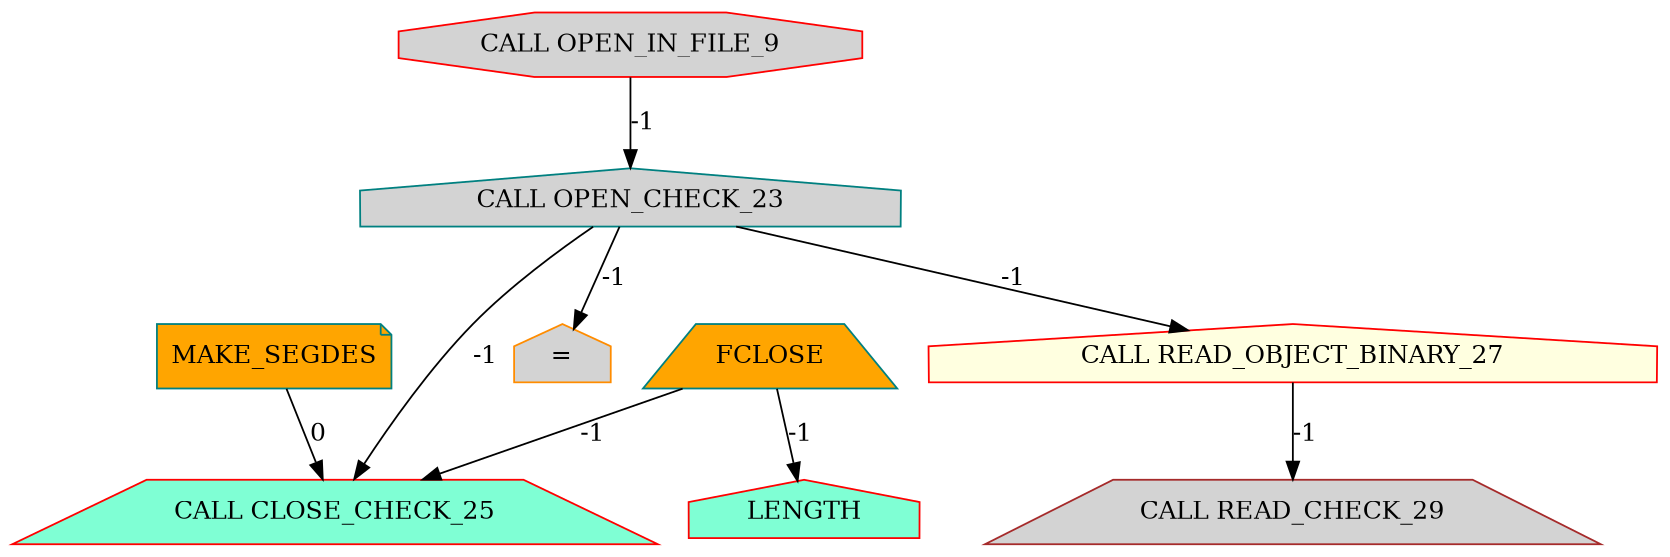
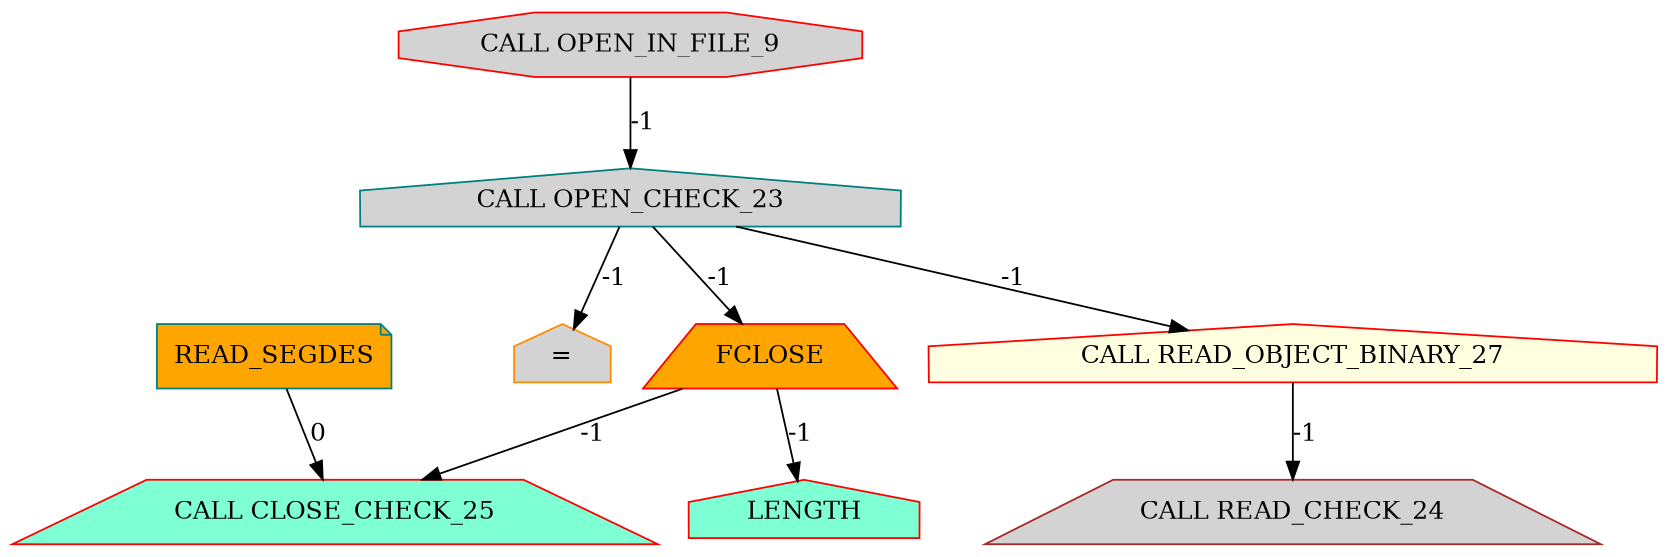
(465, 332) -> (691, 269)
(274, 356) -> (274, 356)
(770, 356) -> (770, 356)
(1293, 512) -> (1293, 512)
